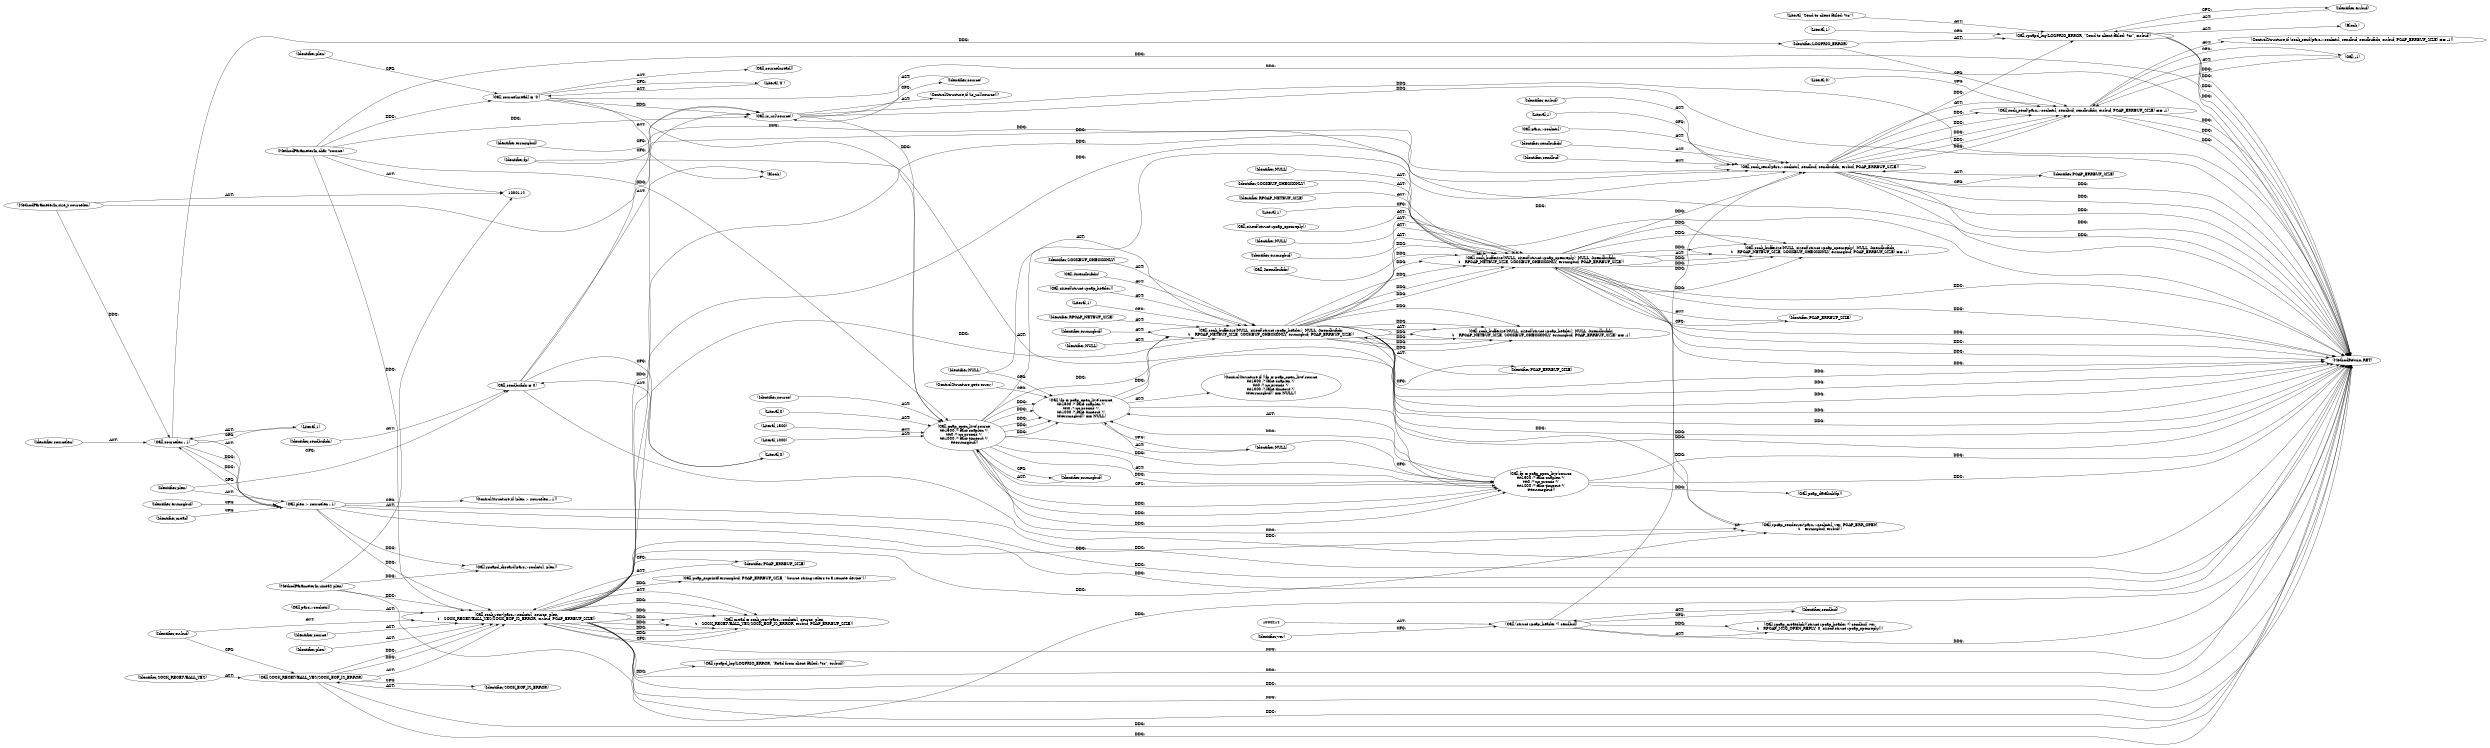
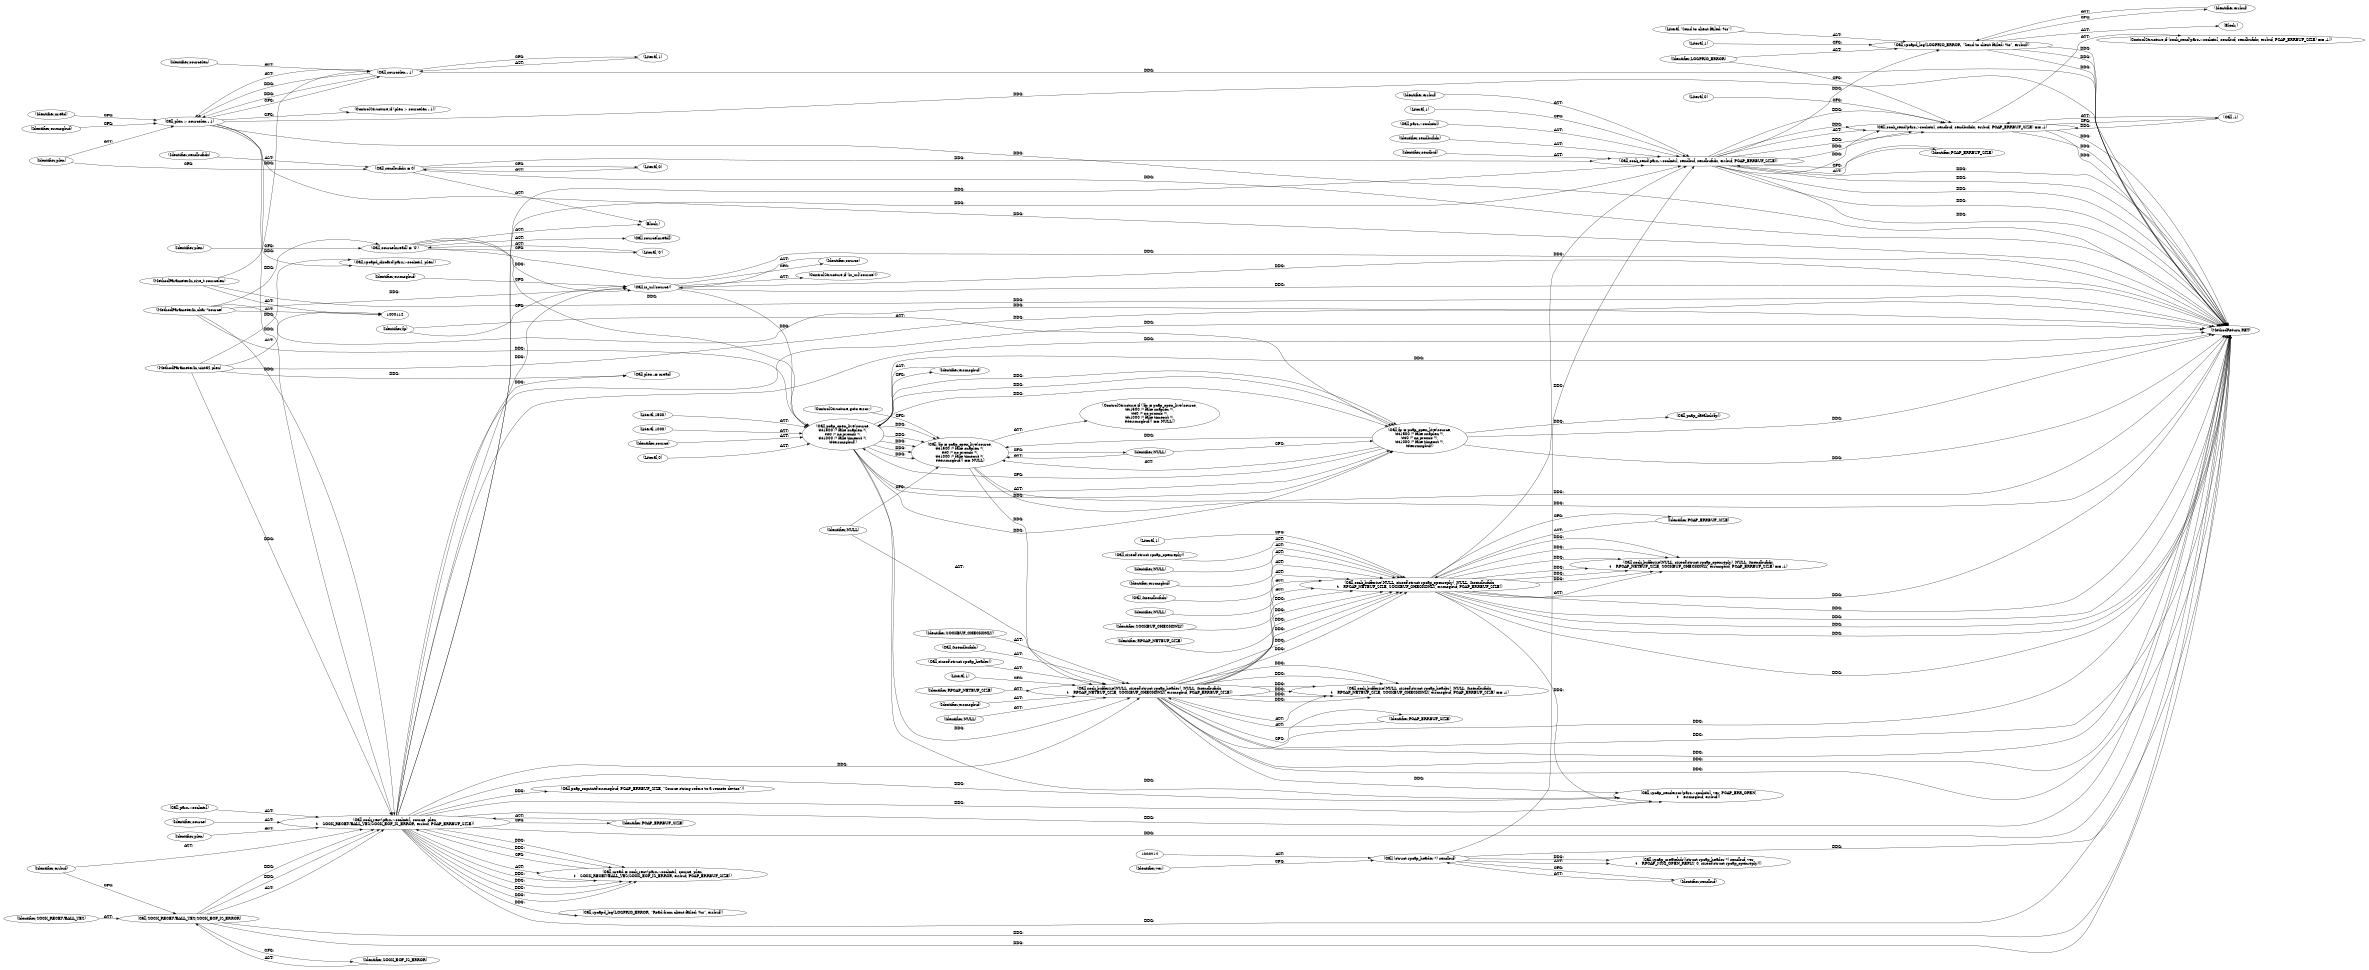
(807, 42) -> (1399, 73)
none -> (653, 375)
